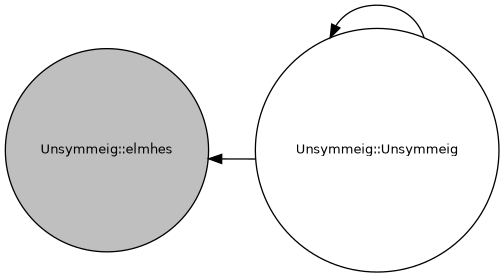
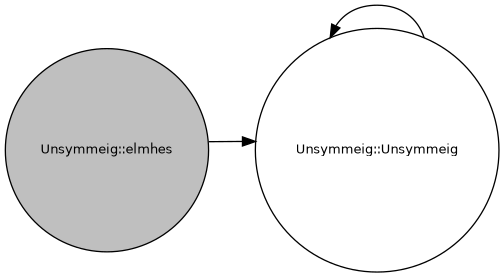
(239, 159) -> (225, 142)
